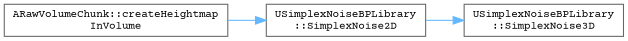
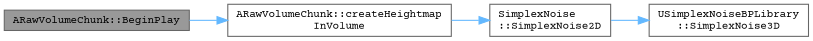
none -> (97, 20)
(346, 20) -> (550, 20)
